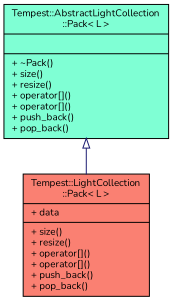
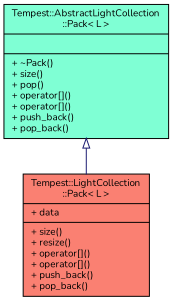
(32, 85) -> (28, 85)
